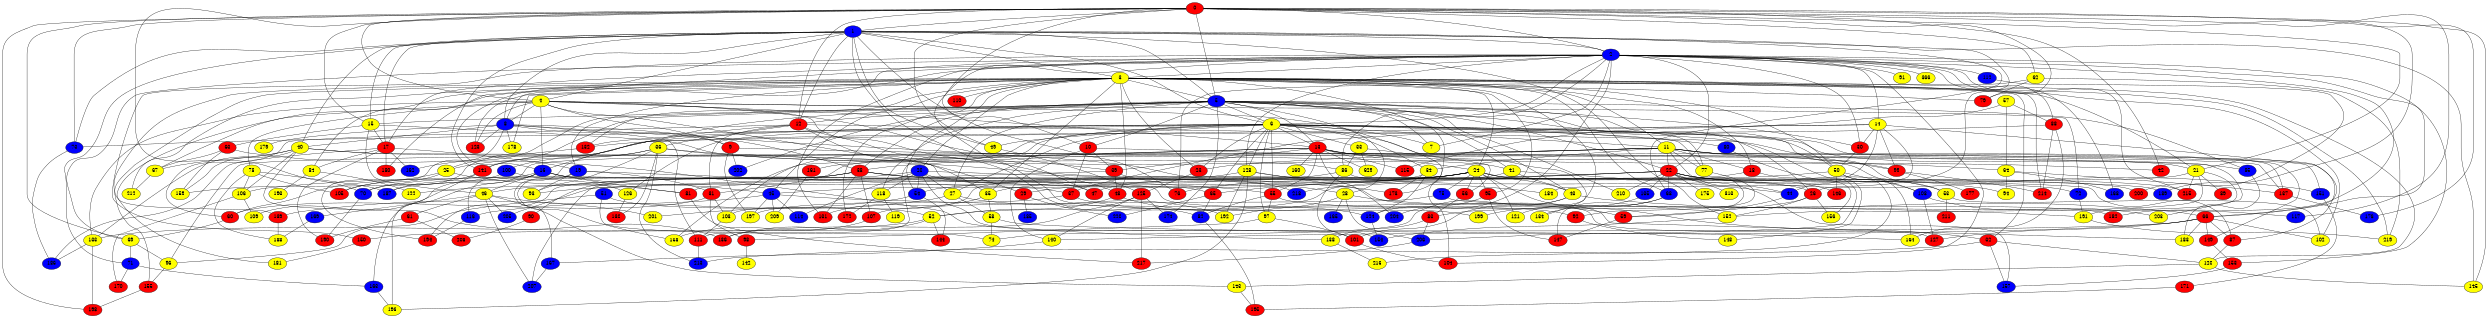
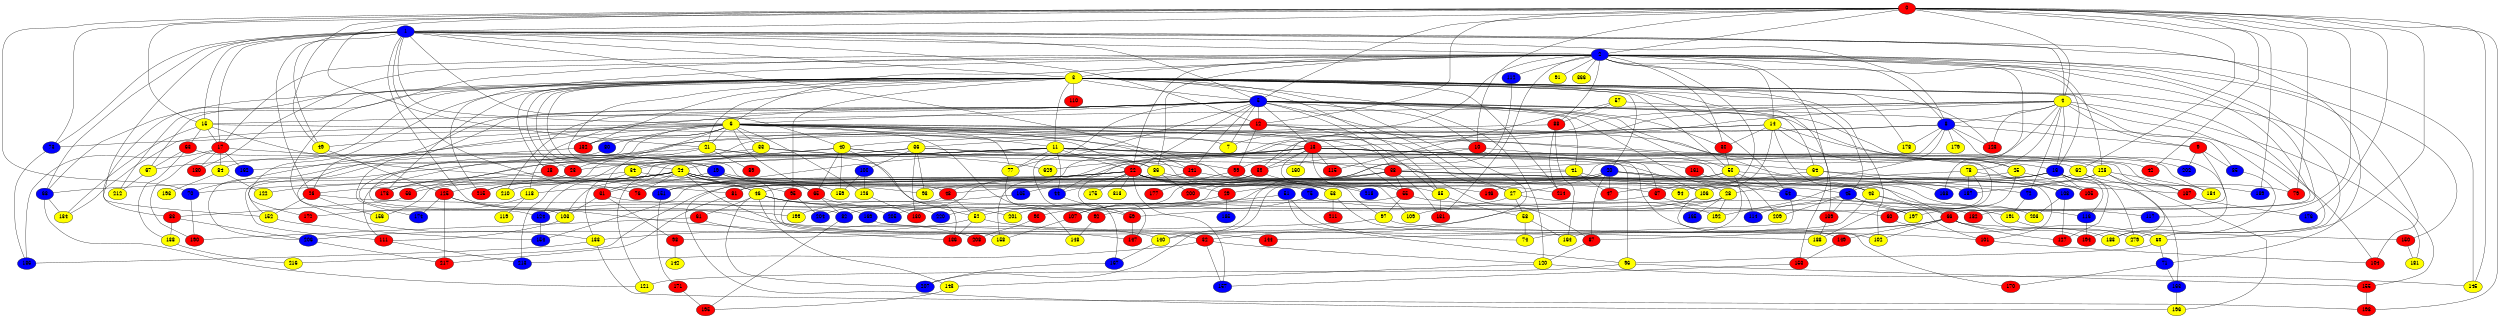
(1350, 136) -> (697, 159)
none -> (128, 162)
(2187, 208) -> (1394, 155)
(2388, 240) -> (2135, 240)
none -> (1135, 272)
